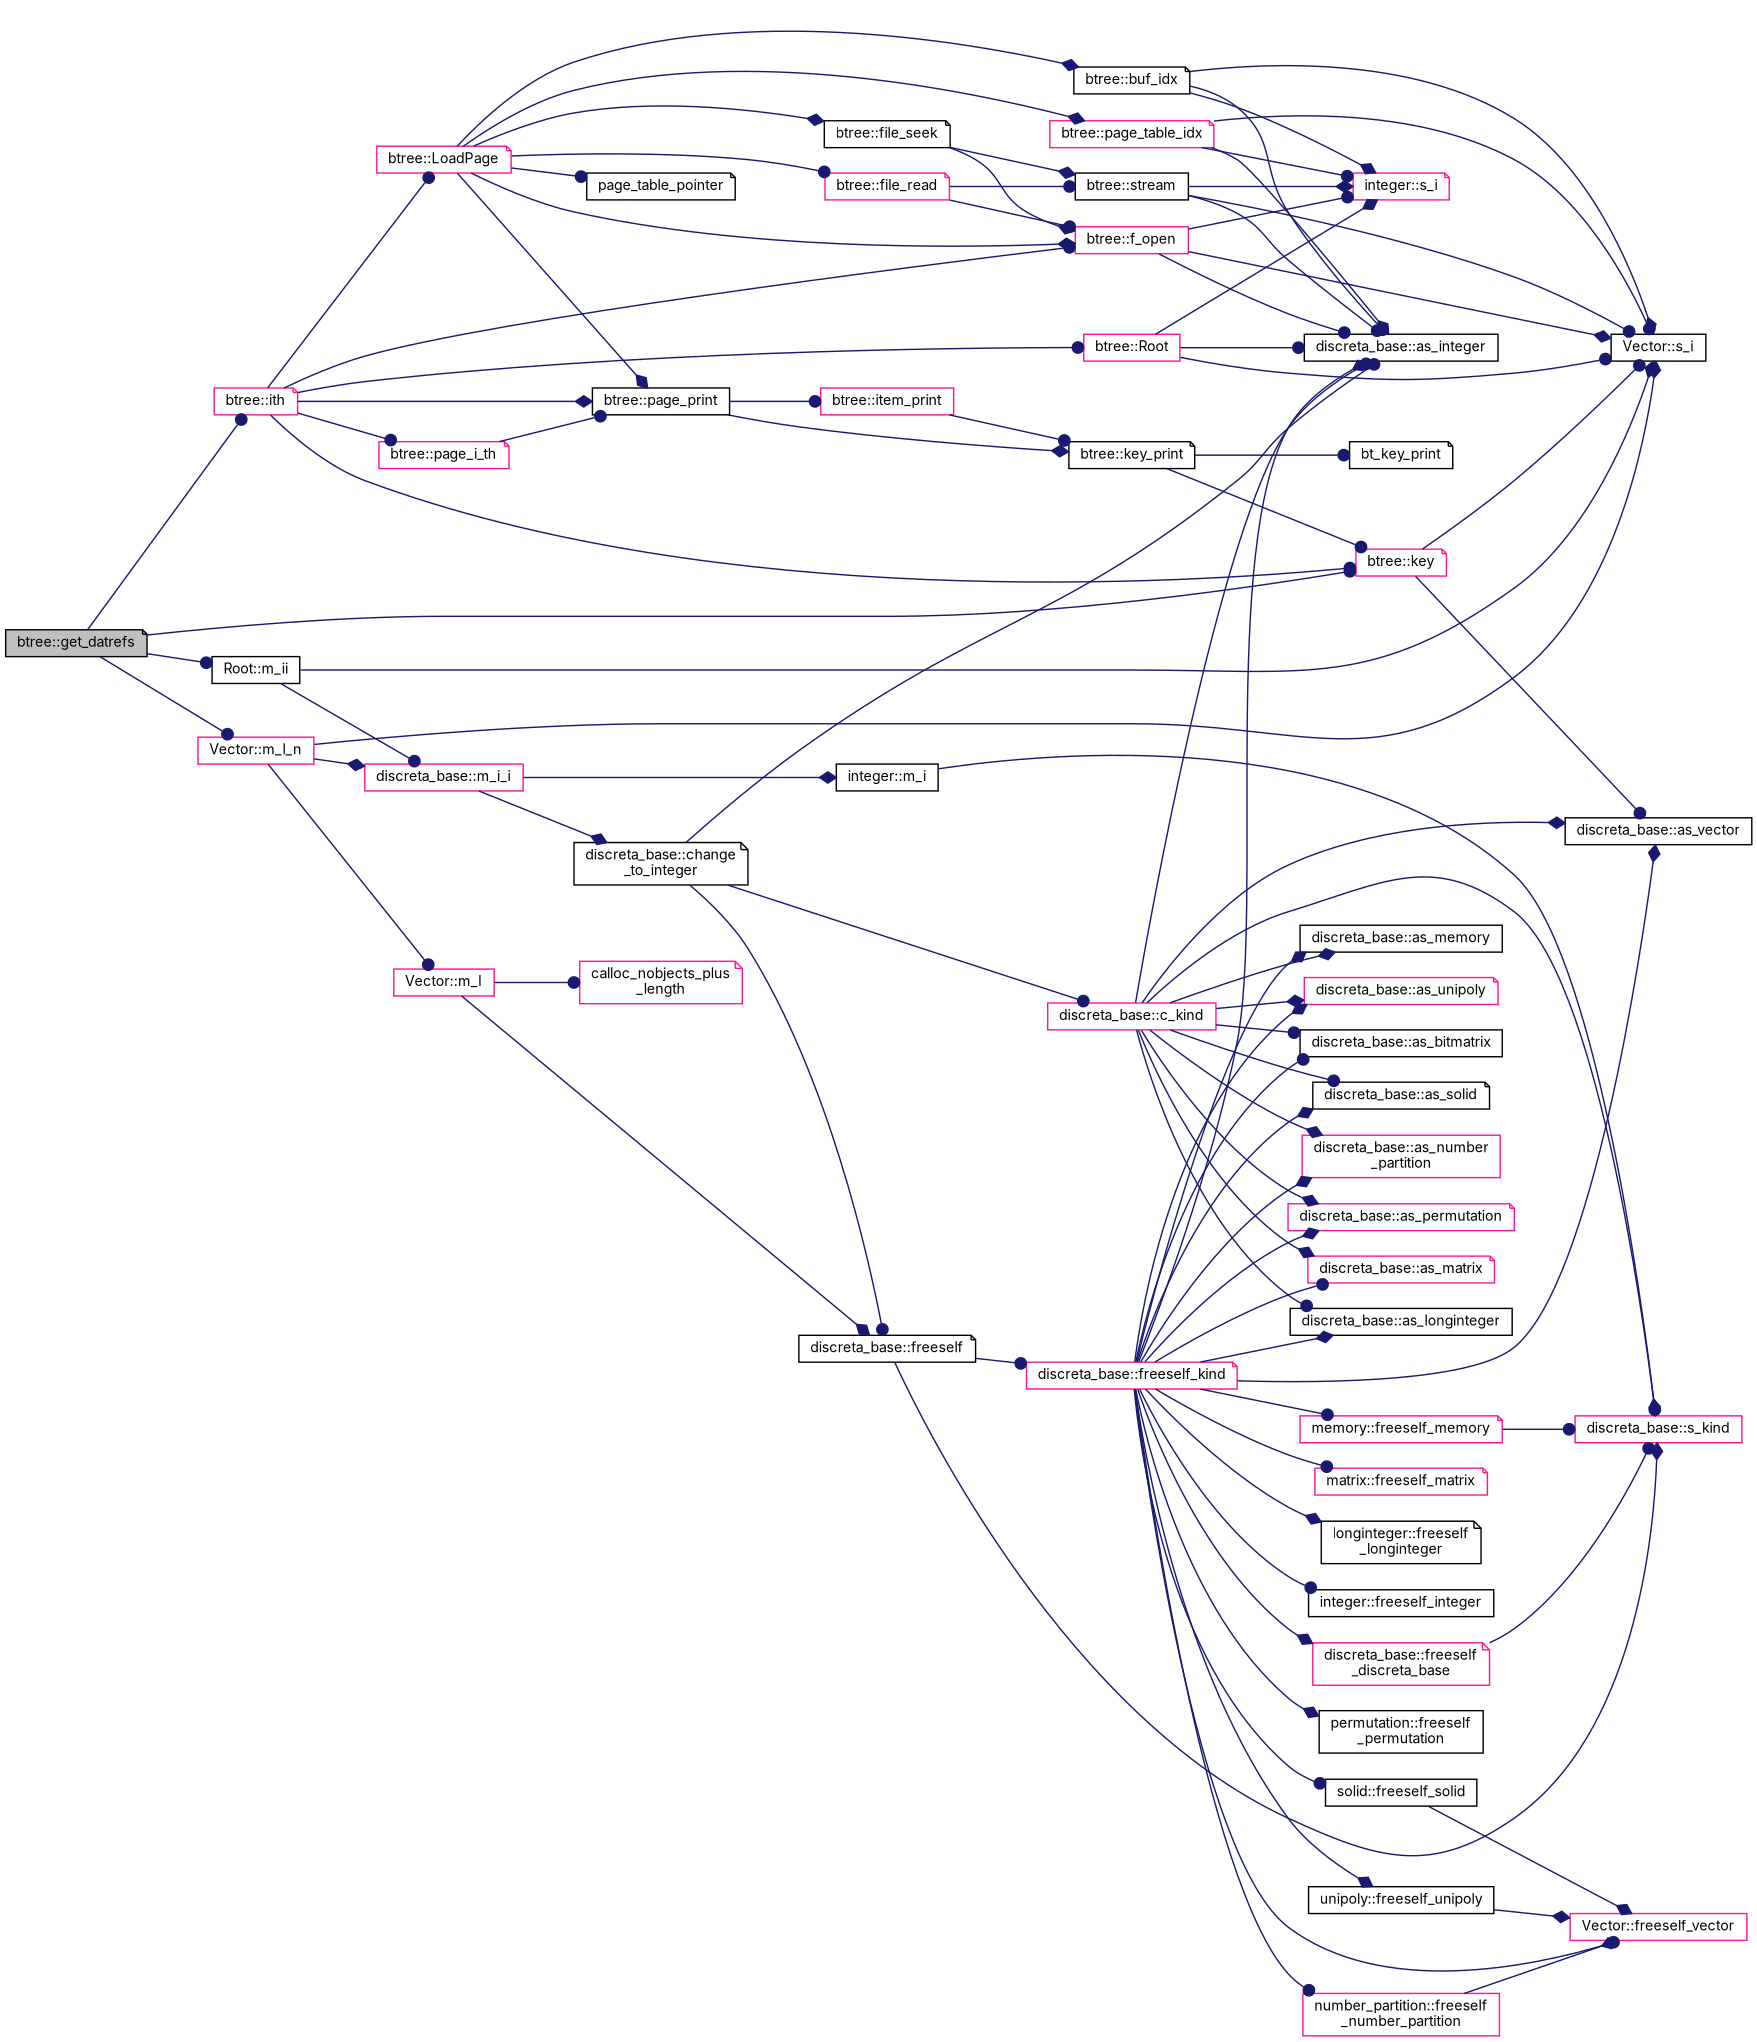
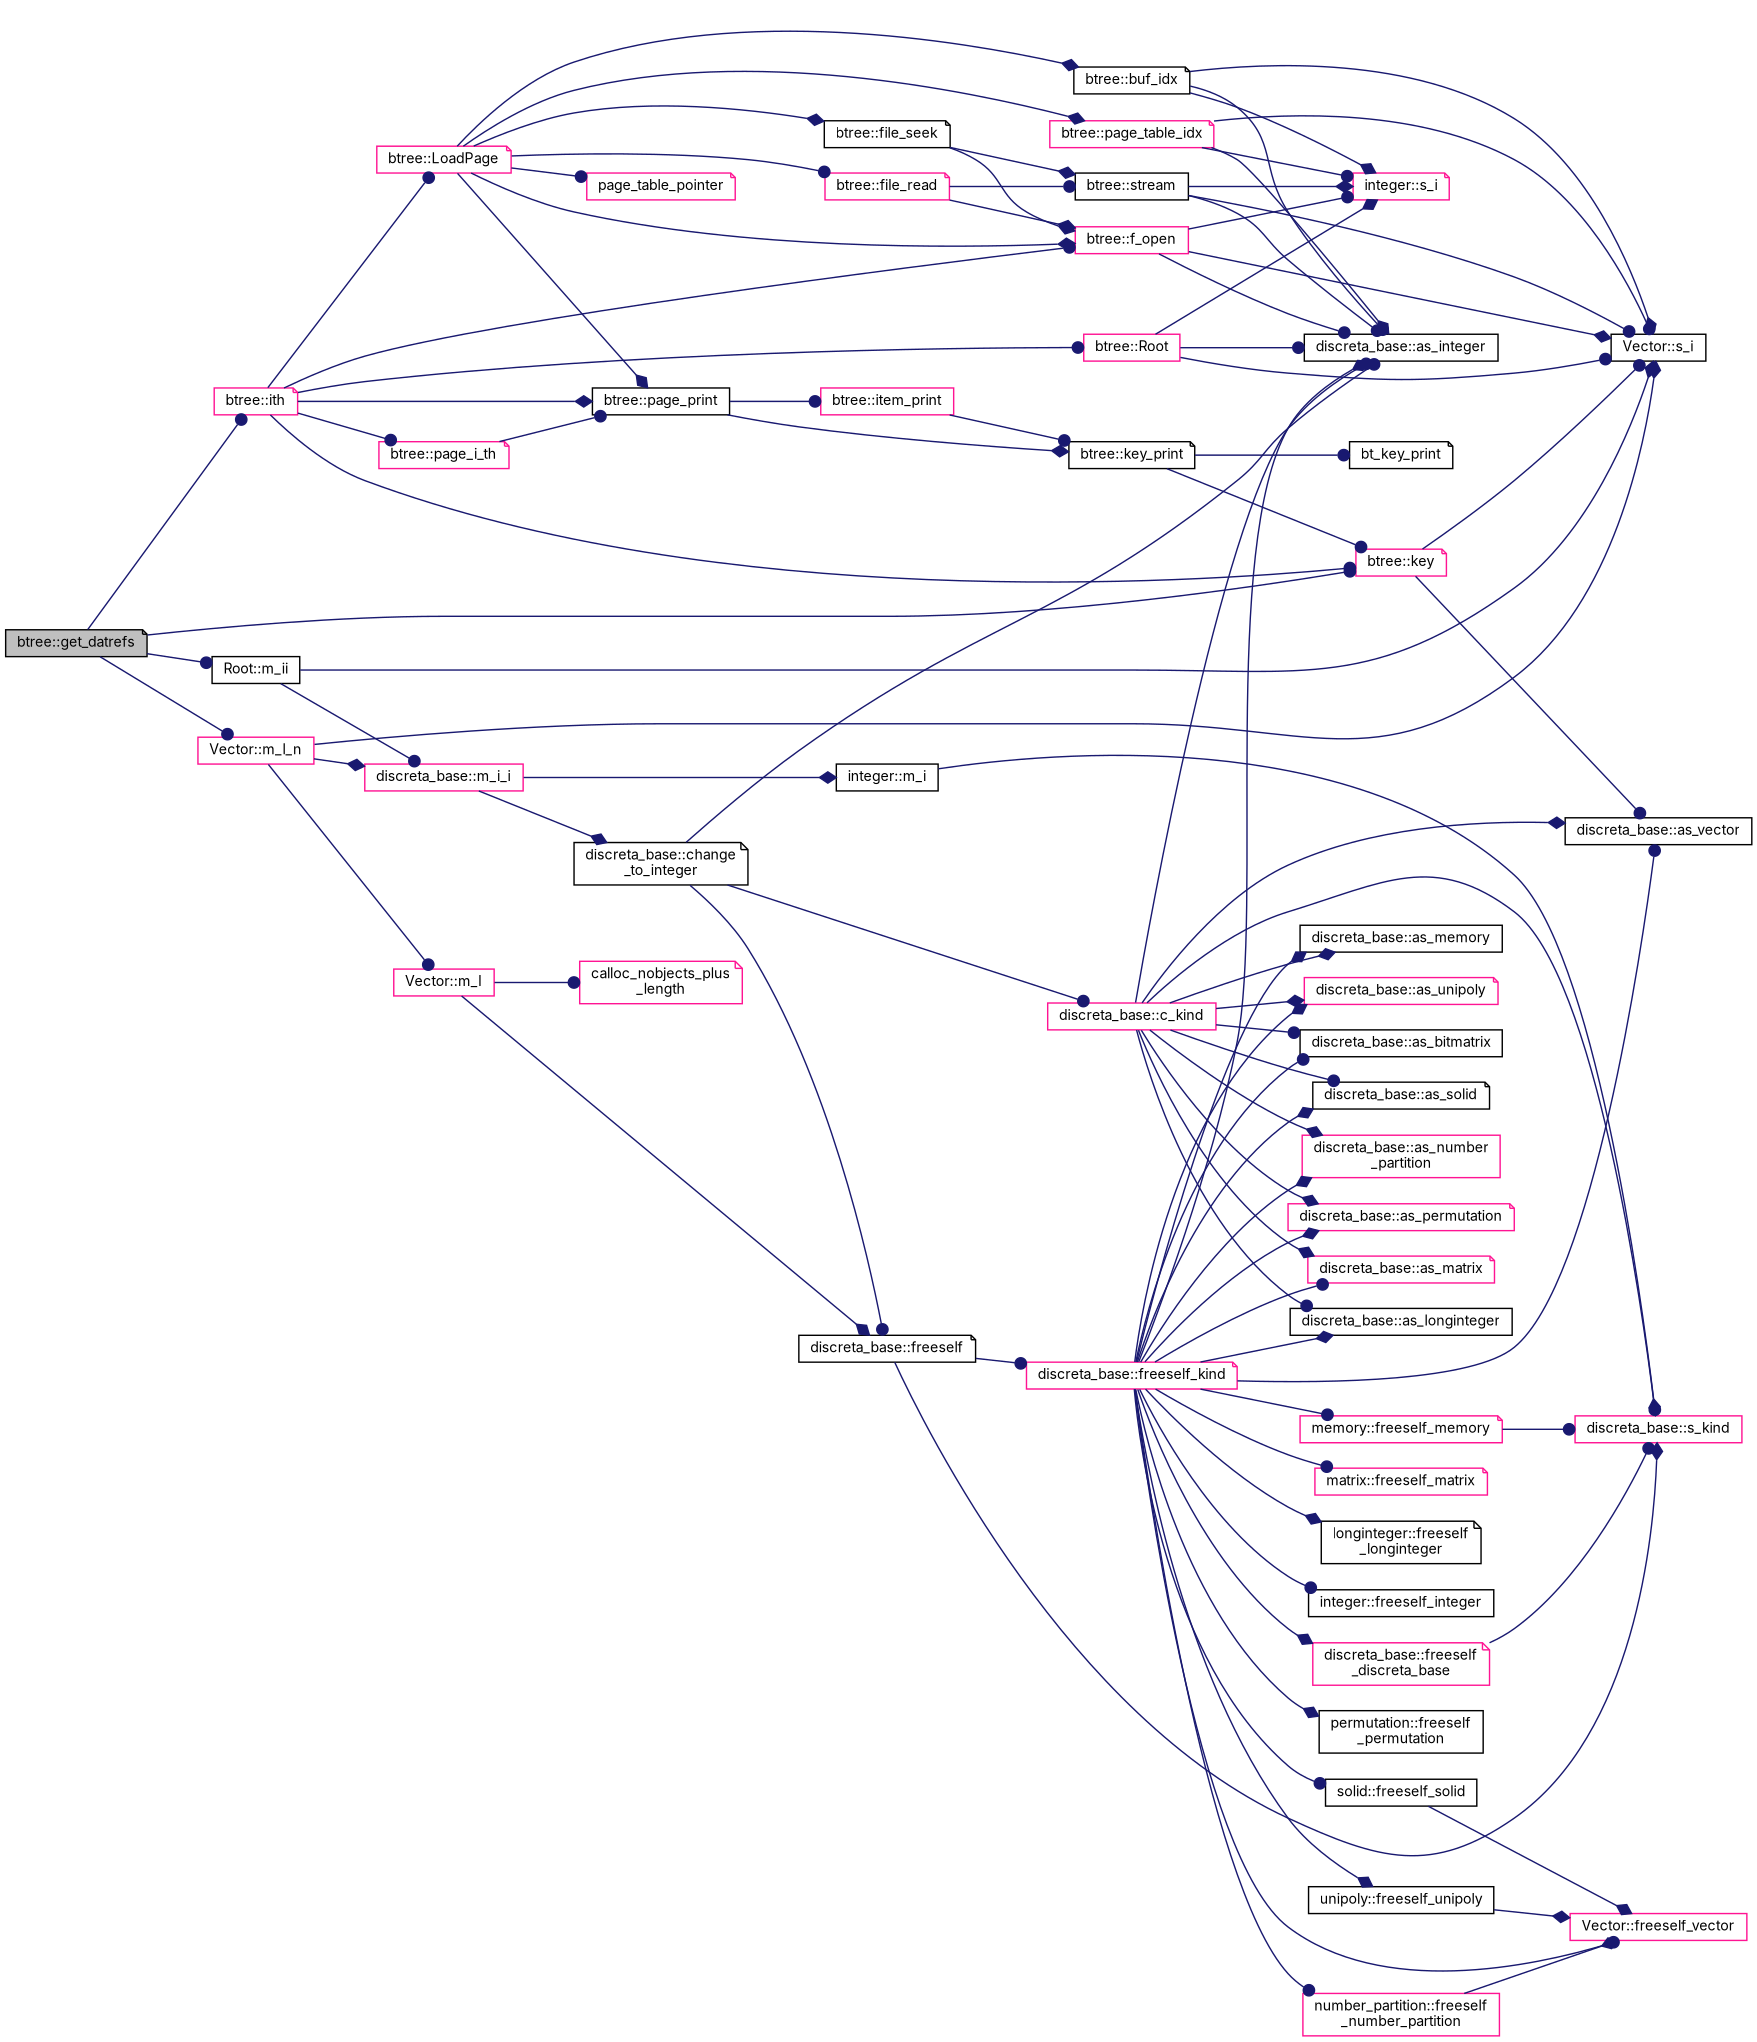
(661, 186) -> (661, 186)
(1007, 213) -> (1007, 213)
(1571, 1246) -> (1571, 1246)
